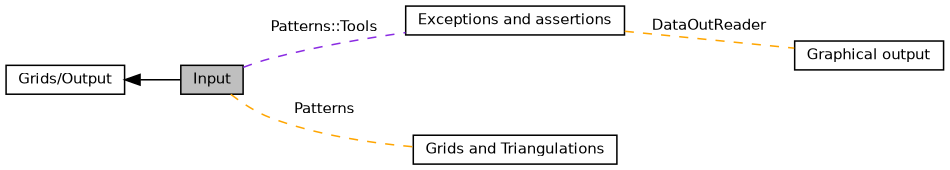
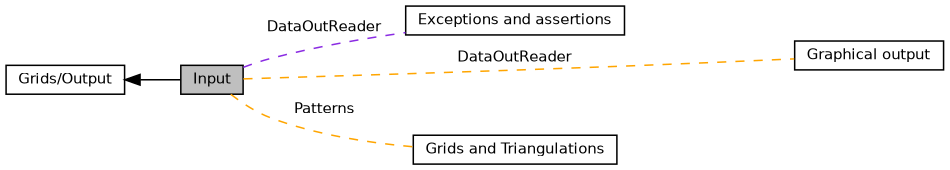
(324, 27) -> (324, 27)
(709, 40) -> (519, 70)
